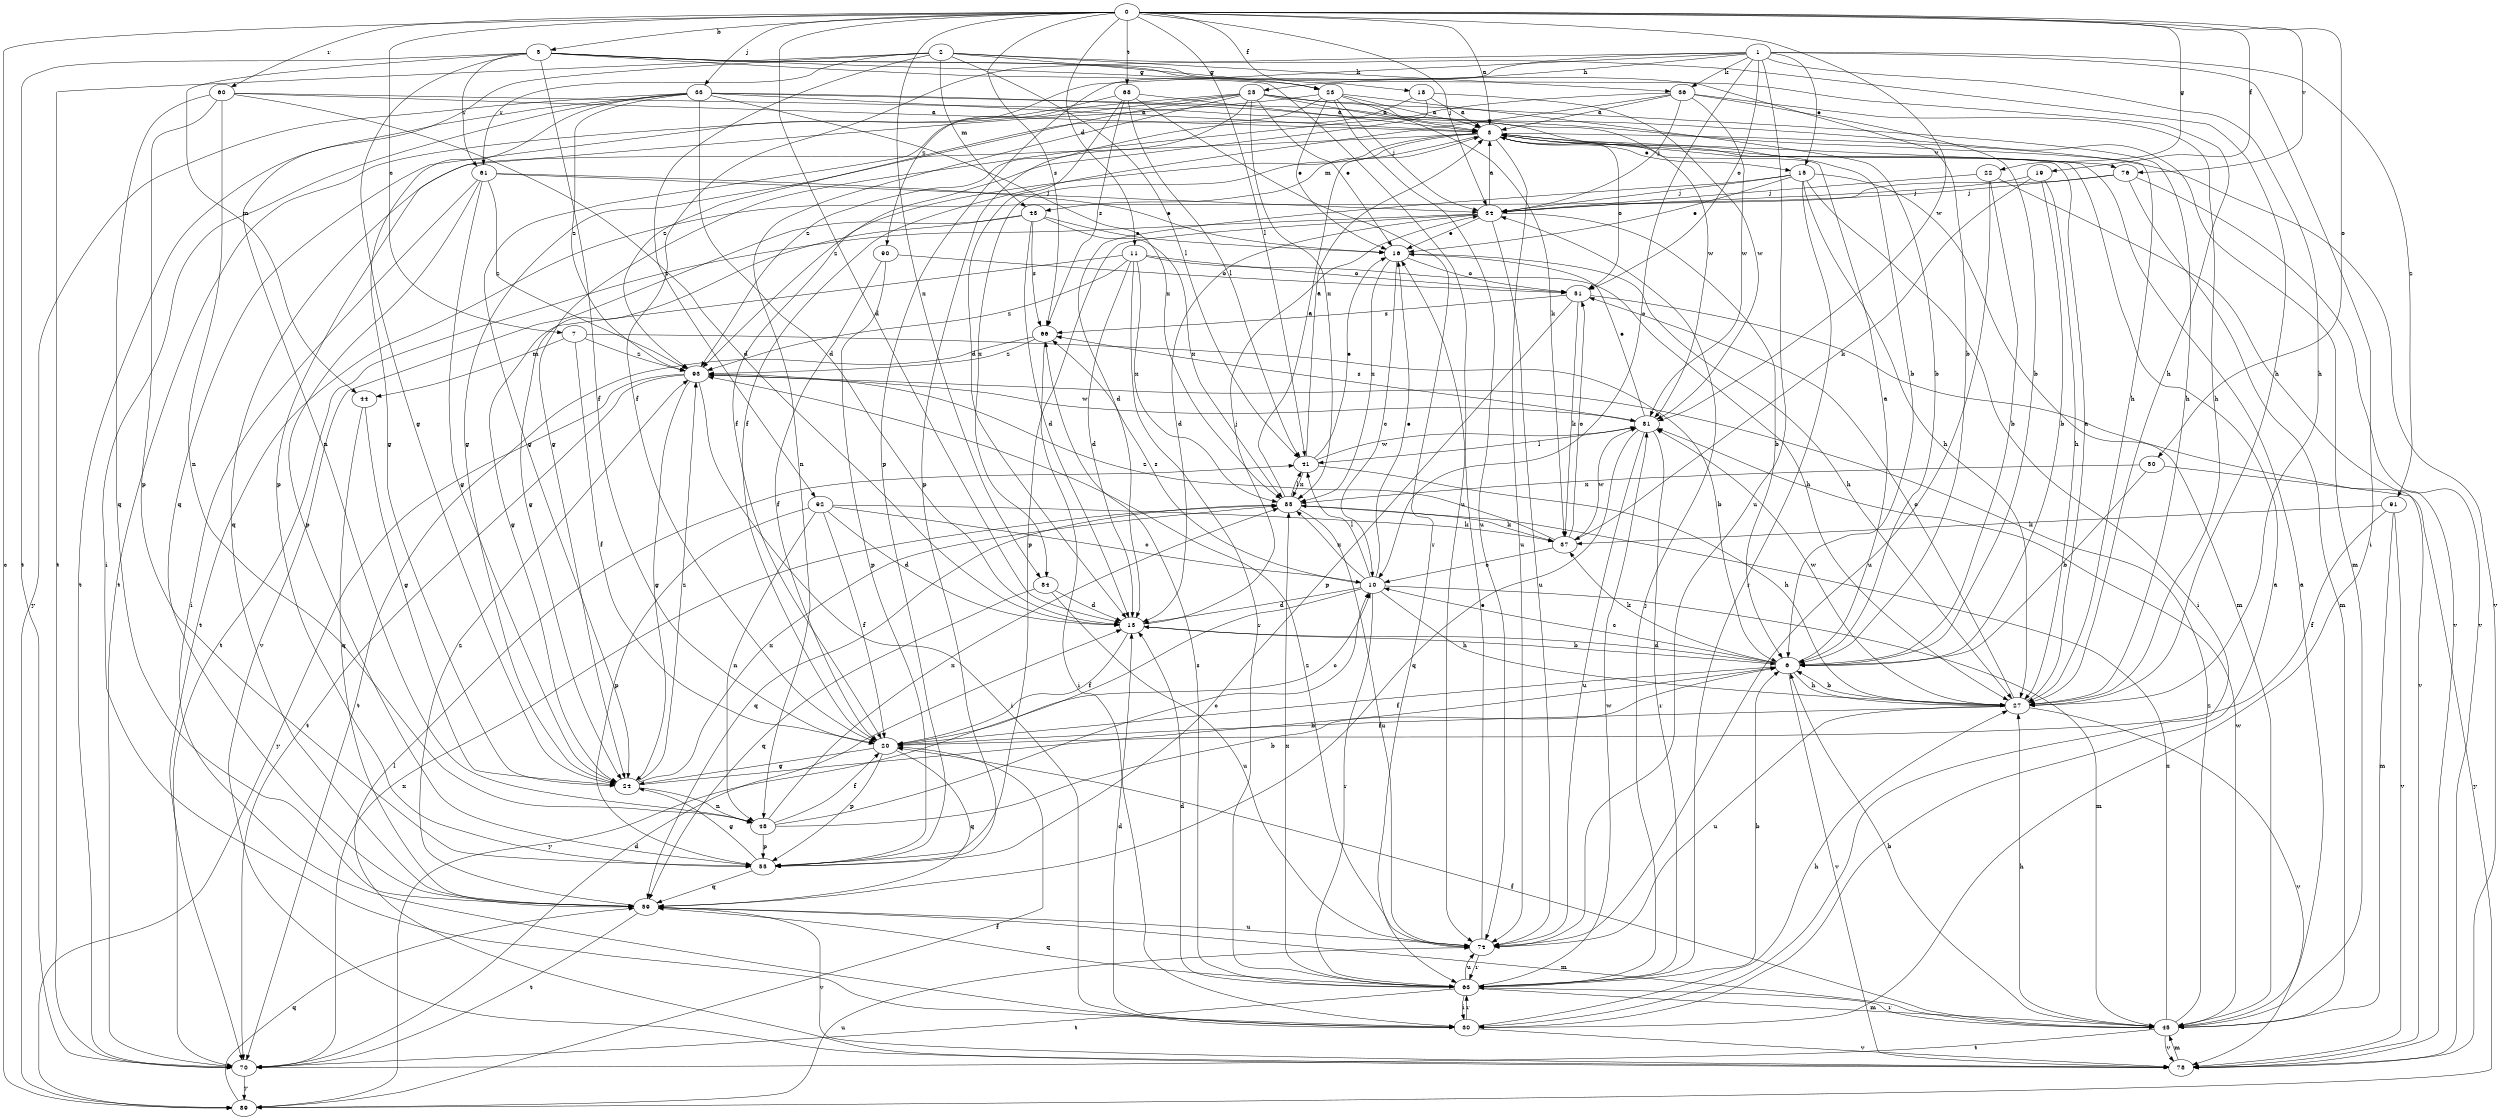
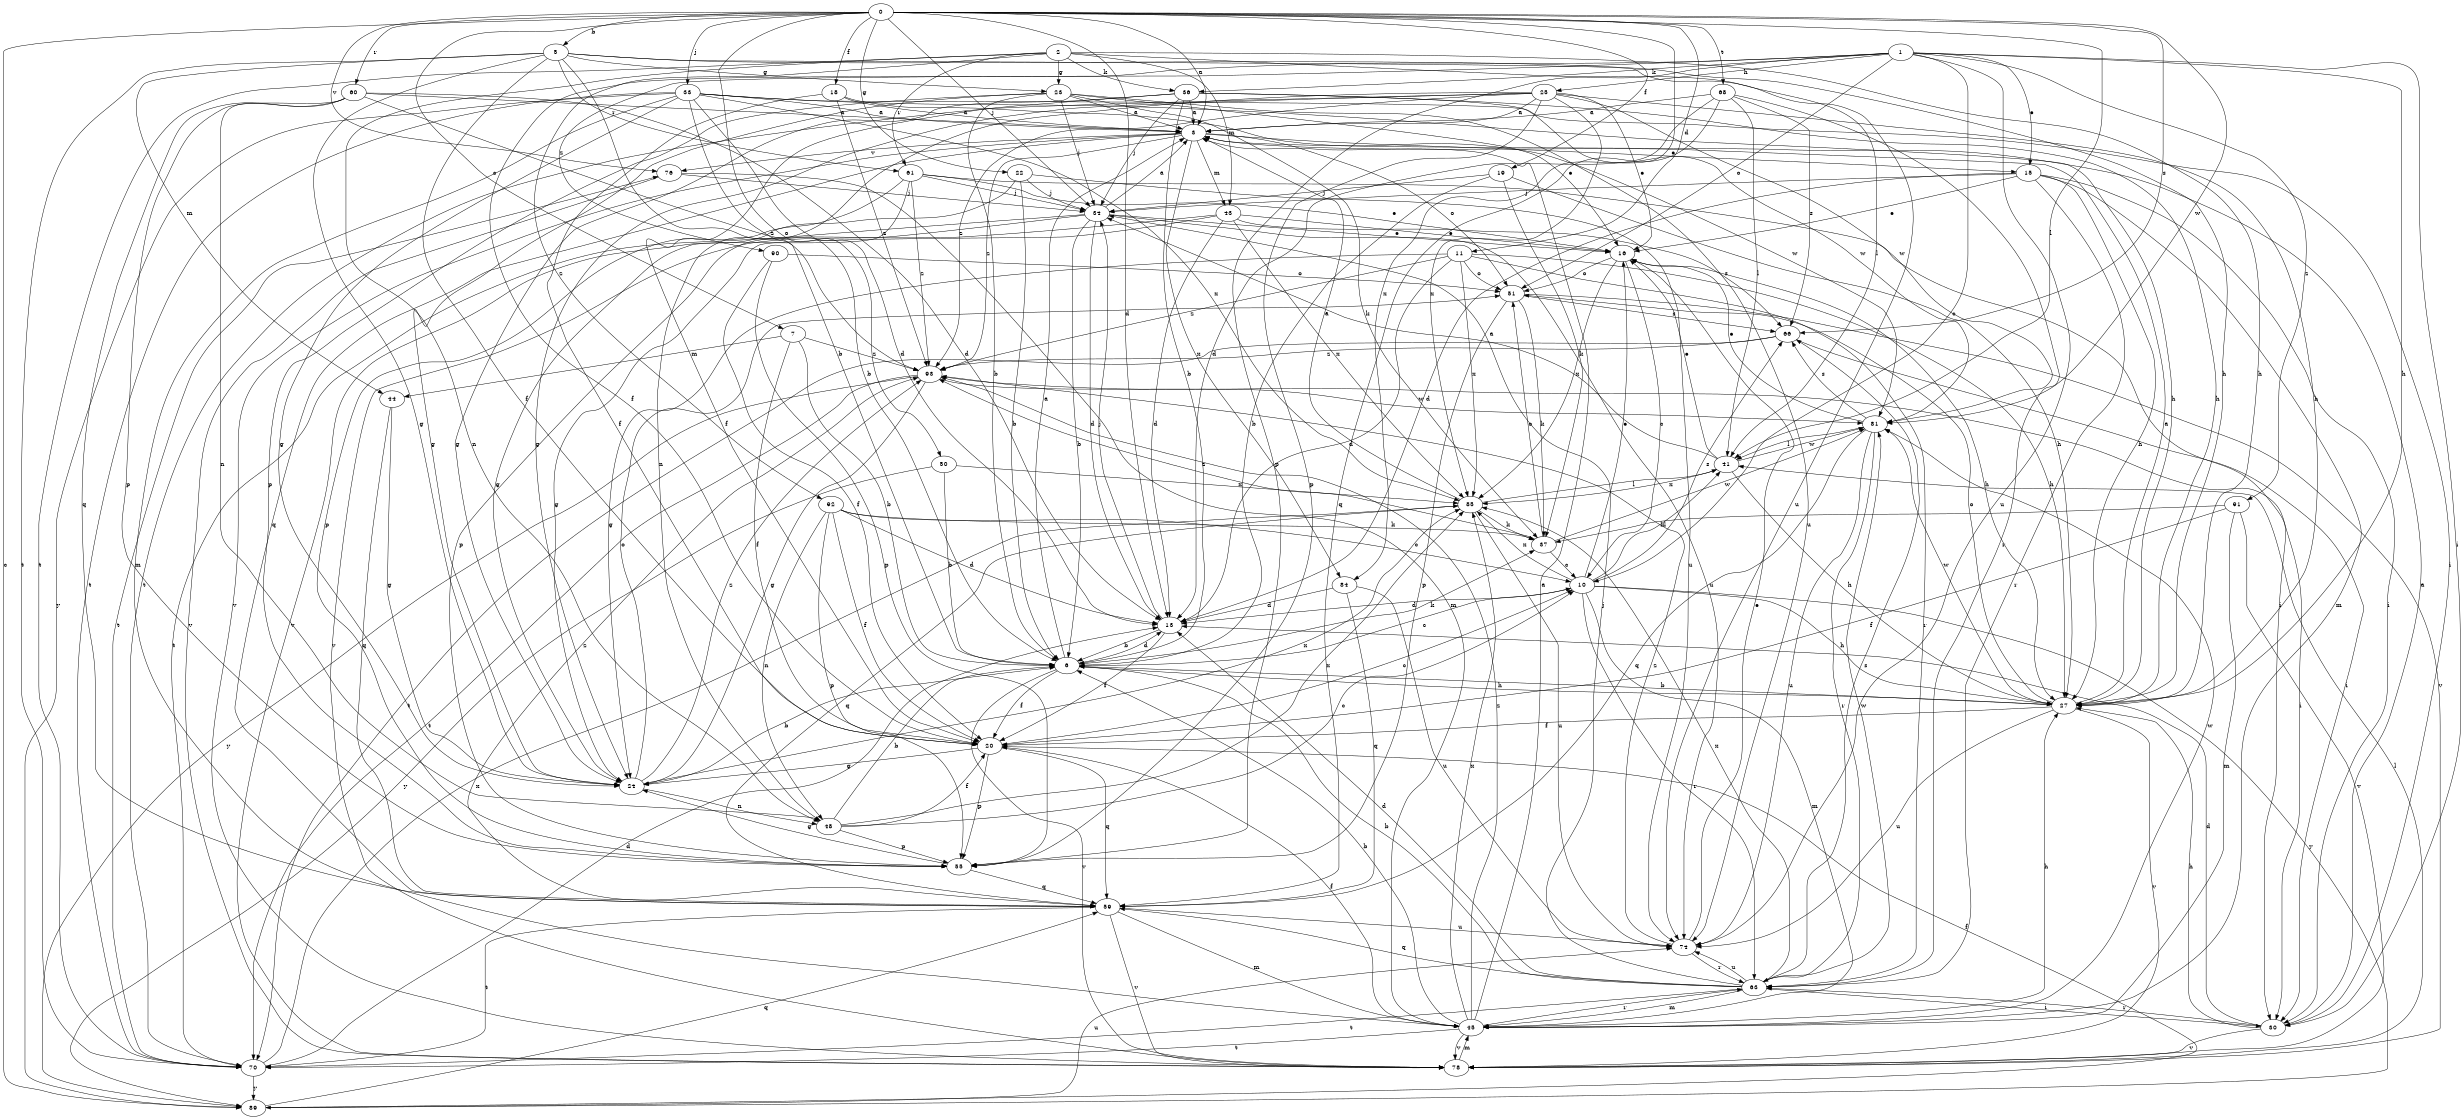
(842, 205) -> (149, 503)
(1324, 260) -> (1420, 333)
none -> (861, 318)
(1519, 541) -> none
